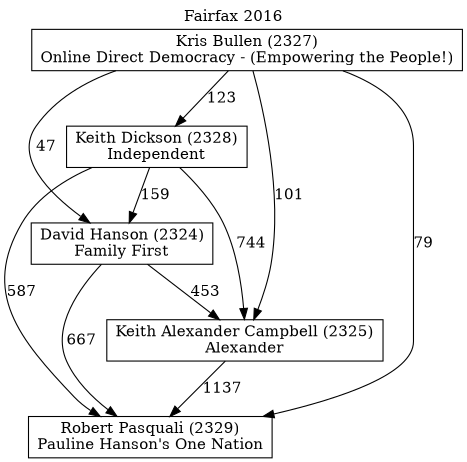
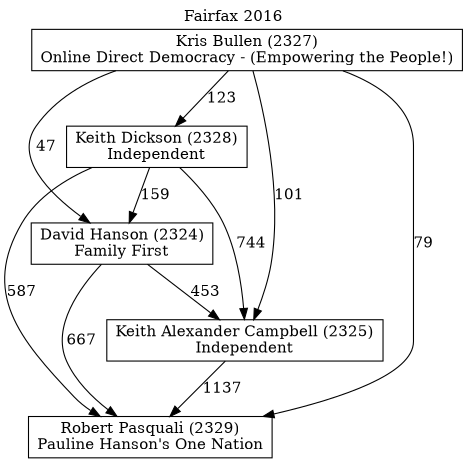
(245, 340) -> (245, 340)
